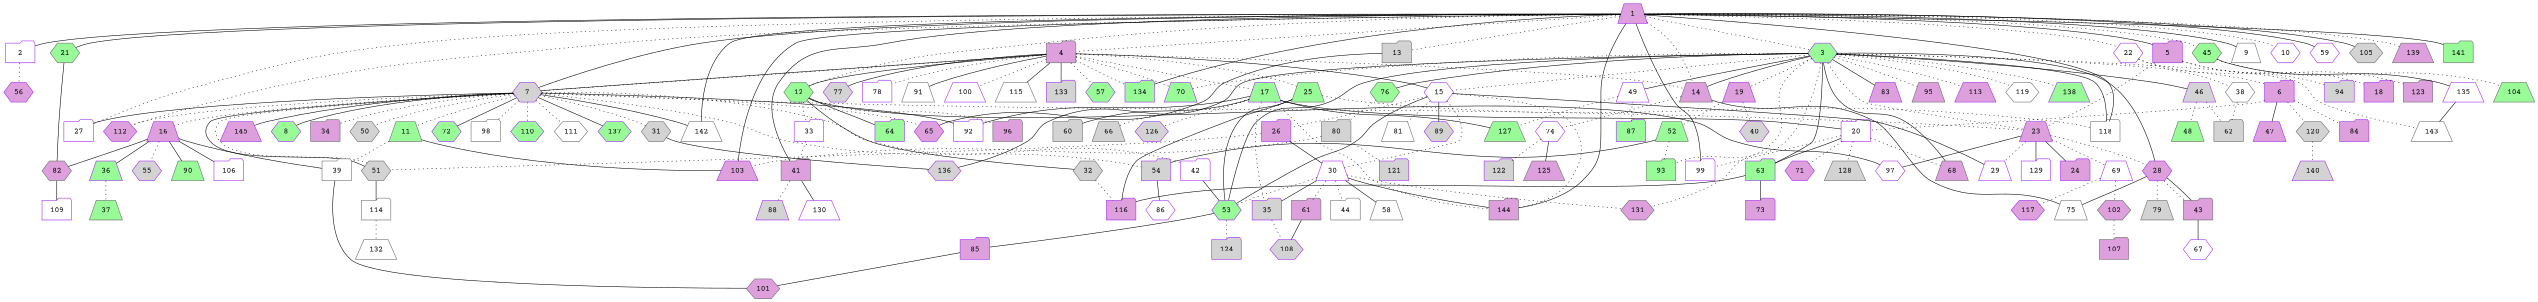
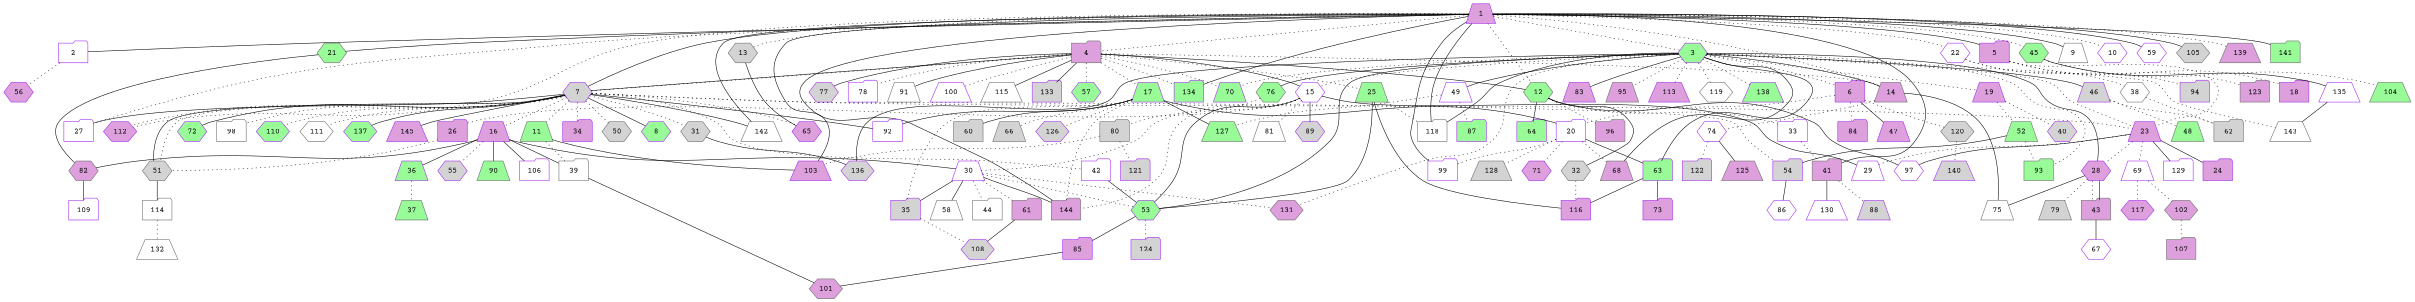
(1397, 53) -> (743, 53)
(325, 132) -> (577, 132)
(1306, 152) -> (732, 159)
